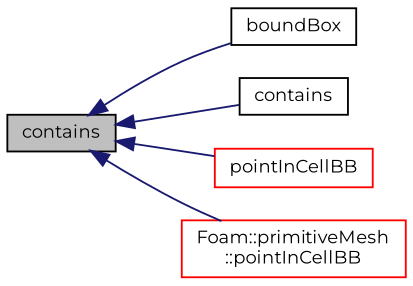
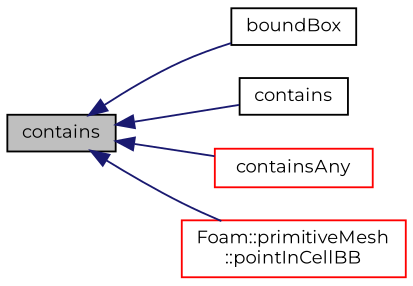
(294, 168) -> (294, 168)
